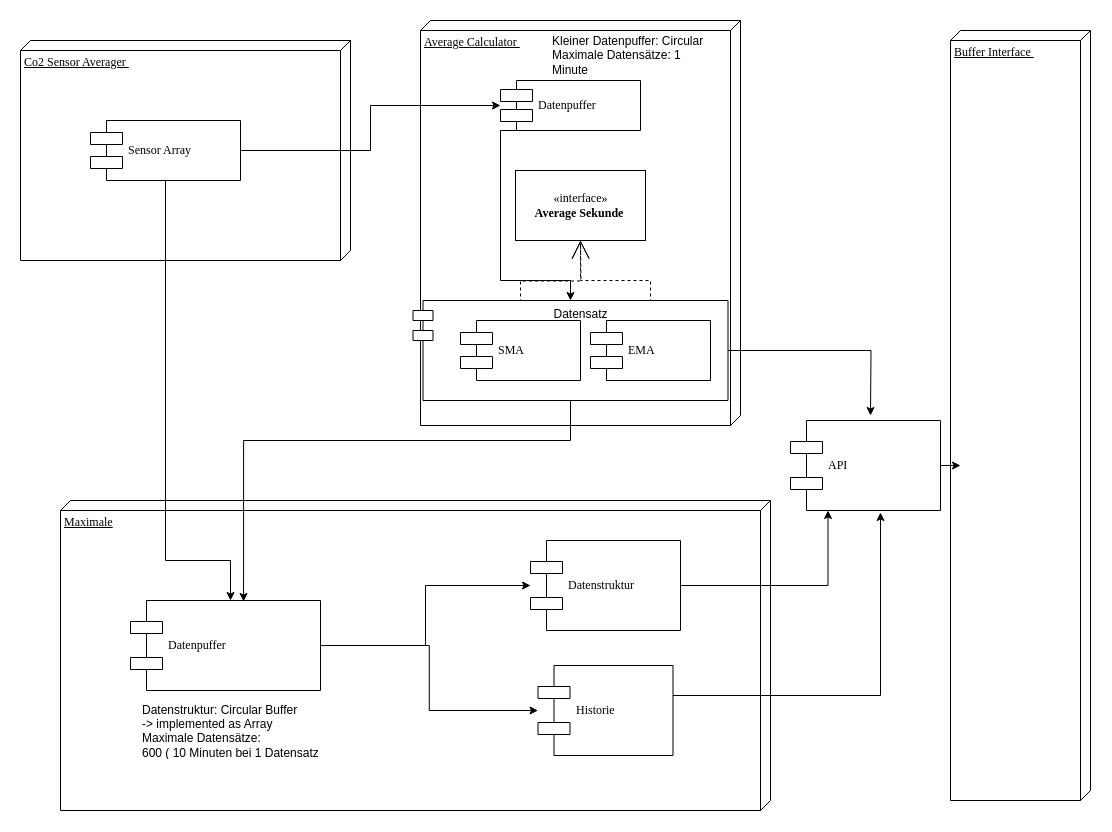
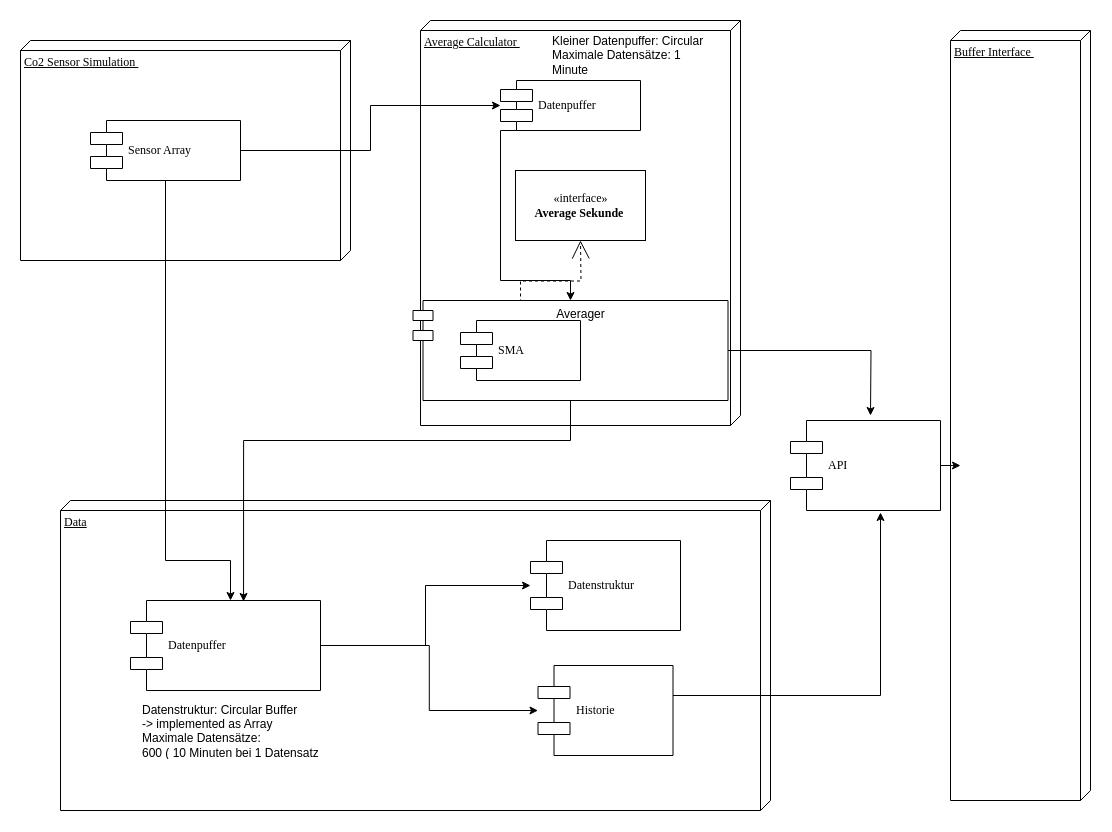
(85, 63) -> (87, 63)
(626, 281) -> none
(581, 315) -> (581, 315)
(651, 351) -> none
(88, 523) -> (78, 523)
(788, 586) -> none
